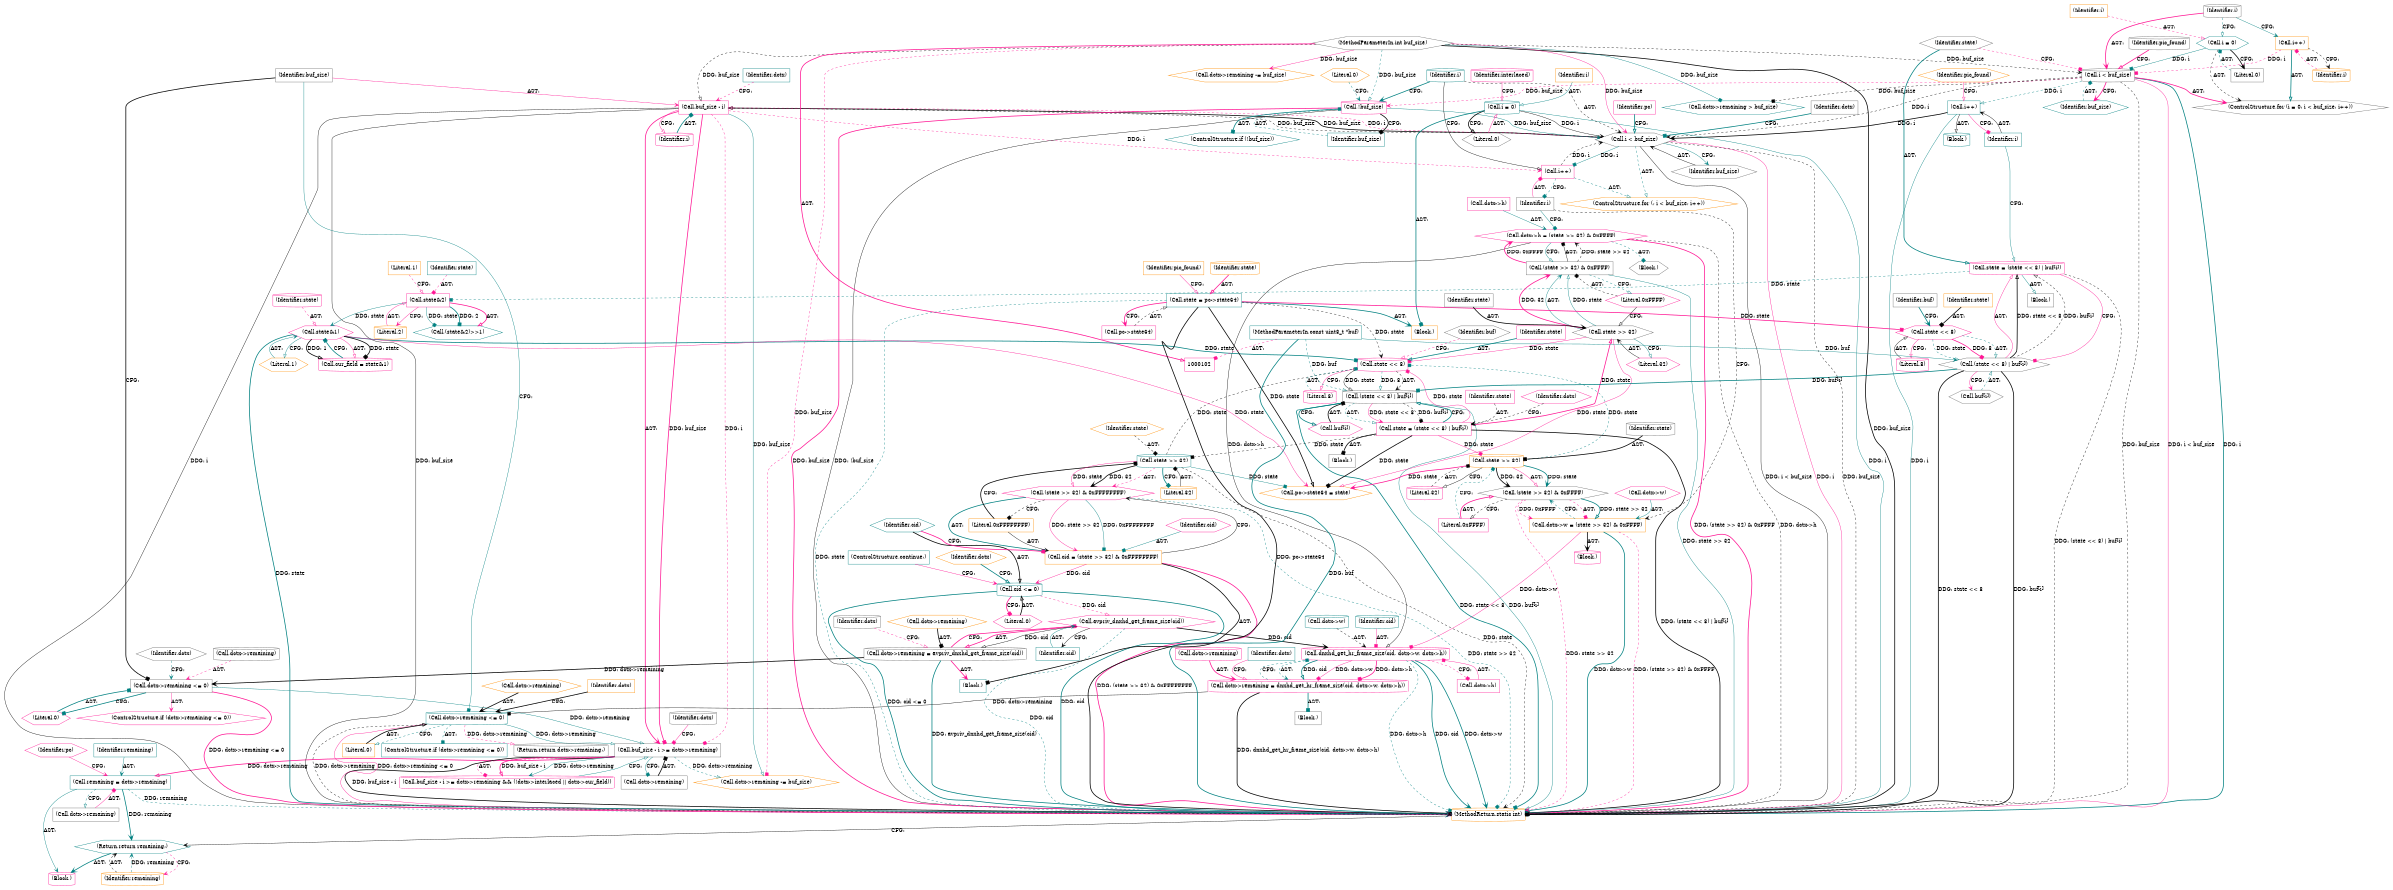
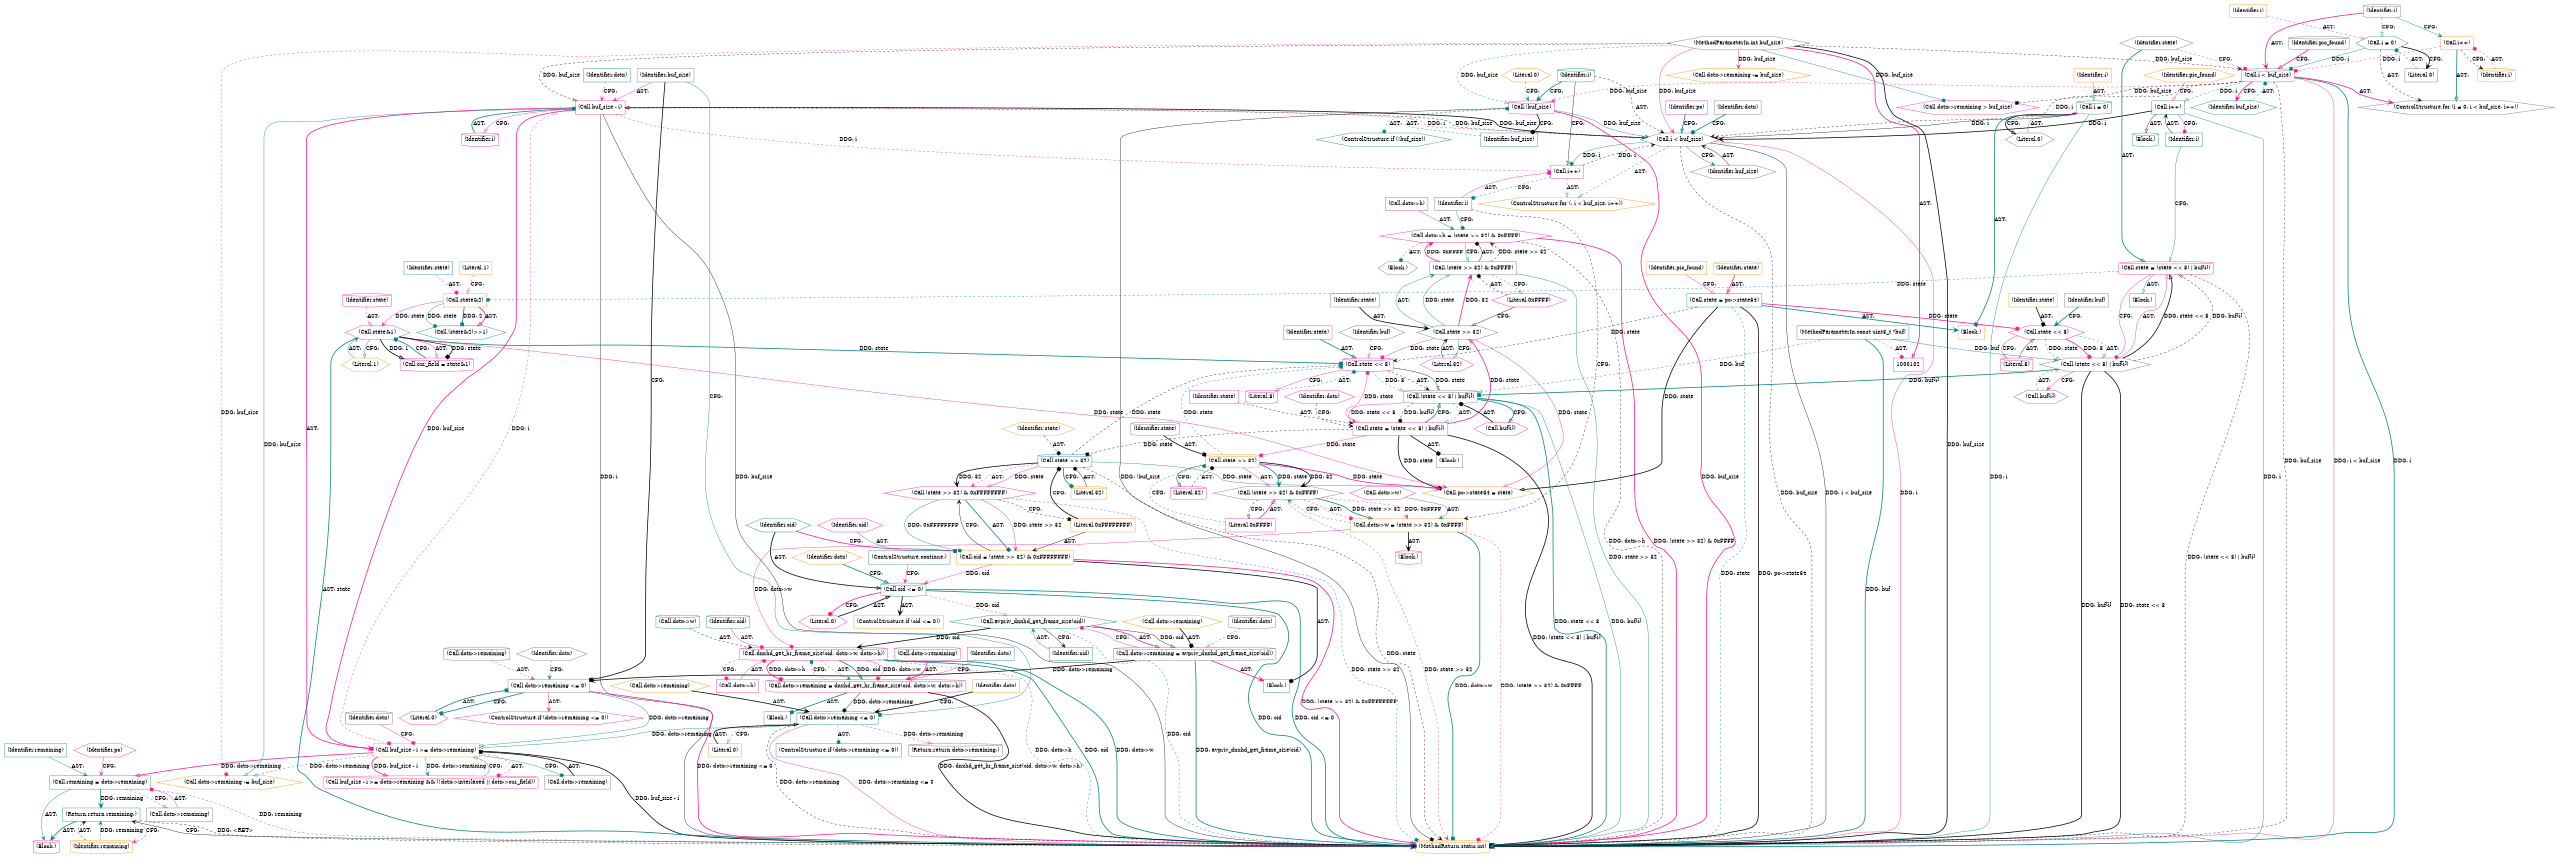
(1502, 75) -> none
(1733, 108) -> (1968, 108)
(1284, 113) -> (1444, 112)
(428, 300) -> (465, 300)
(369, 310) -> (412, 307)
(390, 332) -> none
(1129, 332) -> none
(1228, 380) -> none
(290, 574) -> (337, 590)
none -> (899, 622)
(1132, 622) -> (1033, 622)
(997, 632) -> (1111, 638)
(668, 750) -> (426, 750)
none -> (775, 844)
(132, 847) -> (101, 815)
